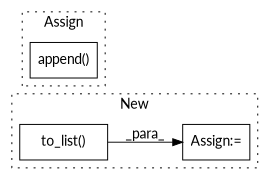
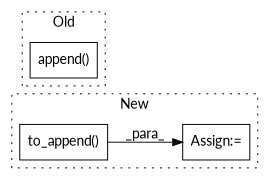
(64, 23) -> (64, 23)
(64, 142) -> (64, 142)
